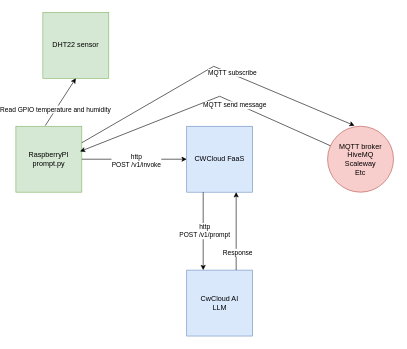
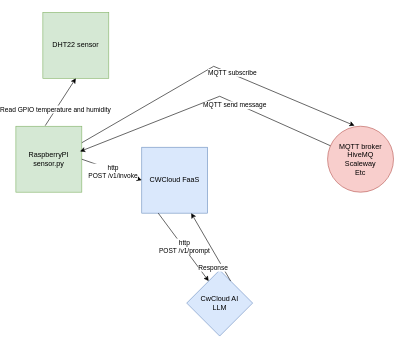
(49, 159) -> (49, 159)
(220, 159) -> (175, 180)
(220, 303) -> (220, 303)
